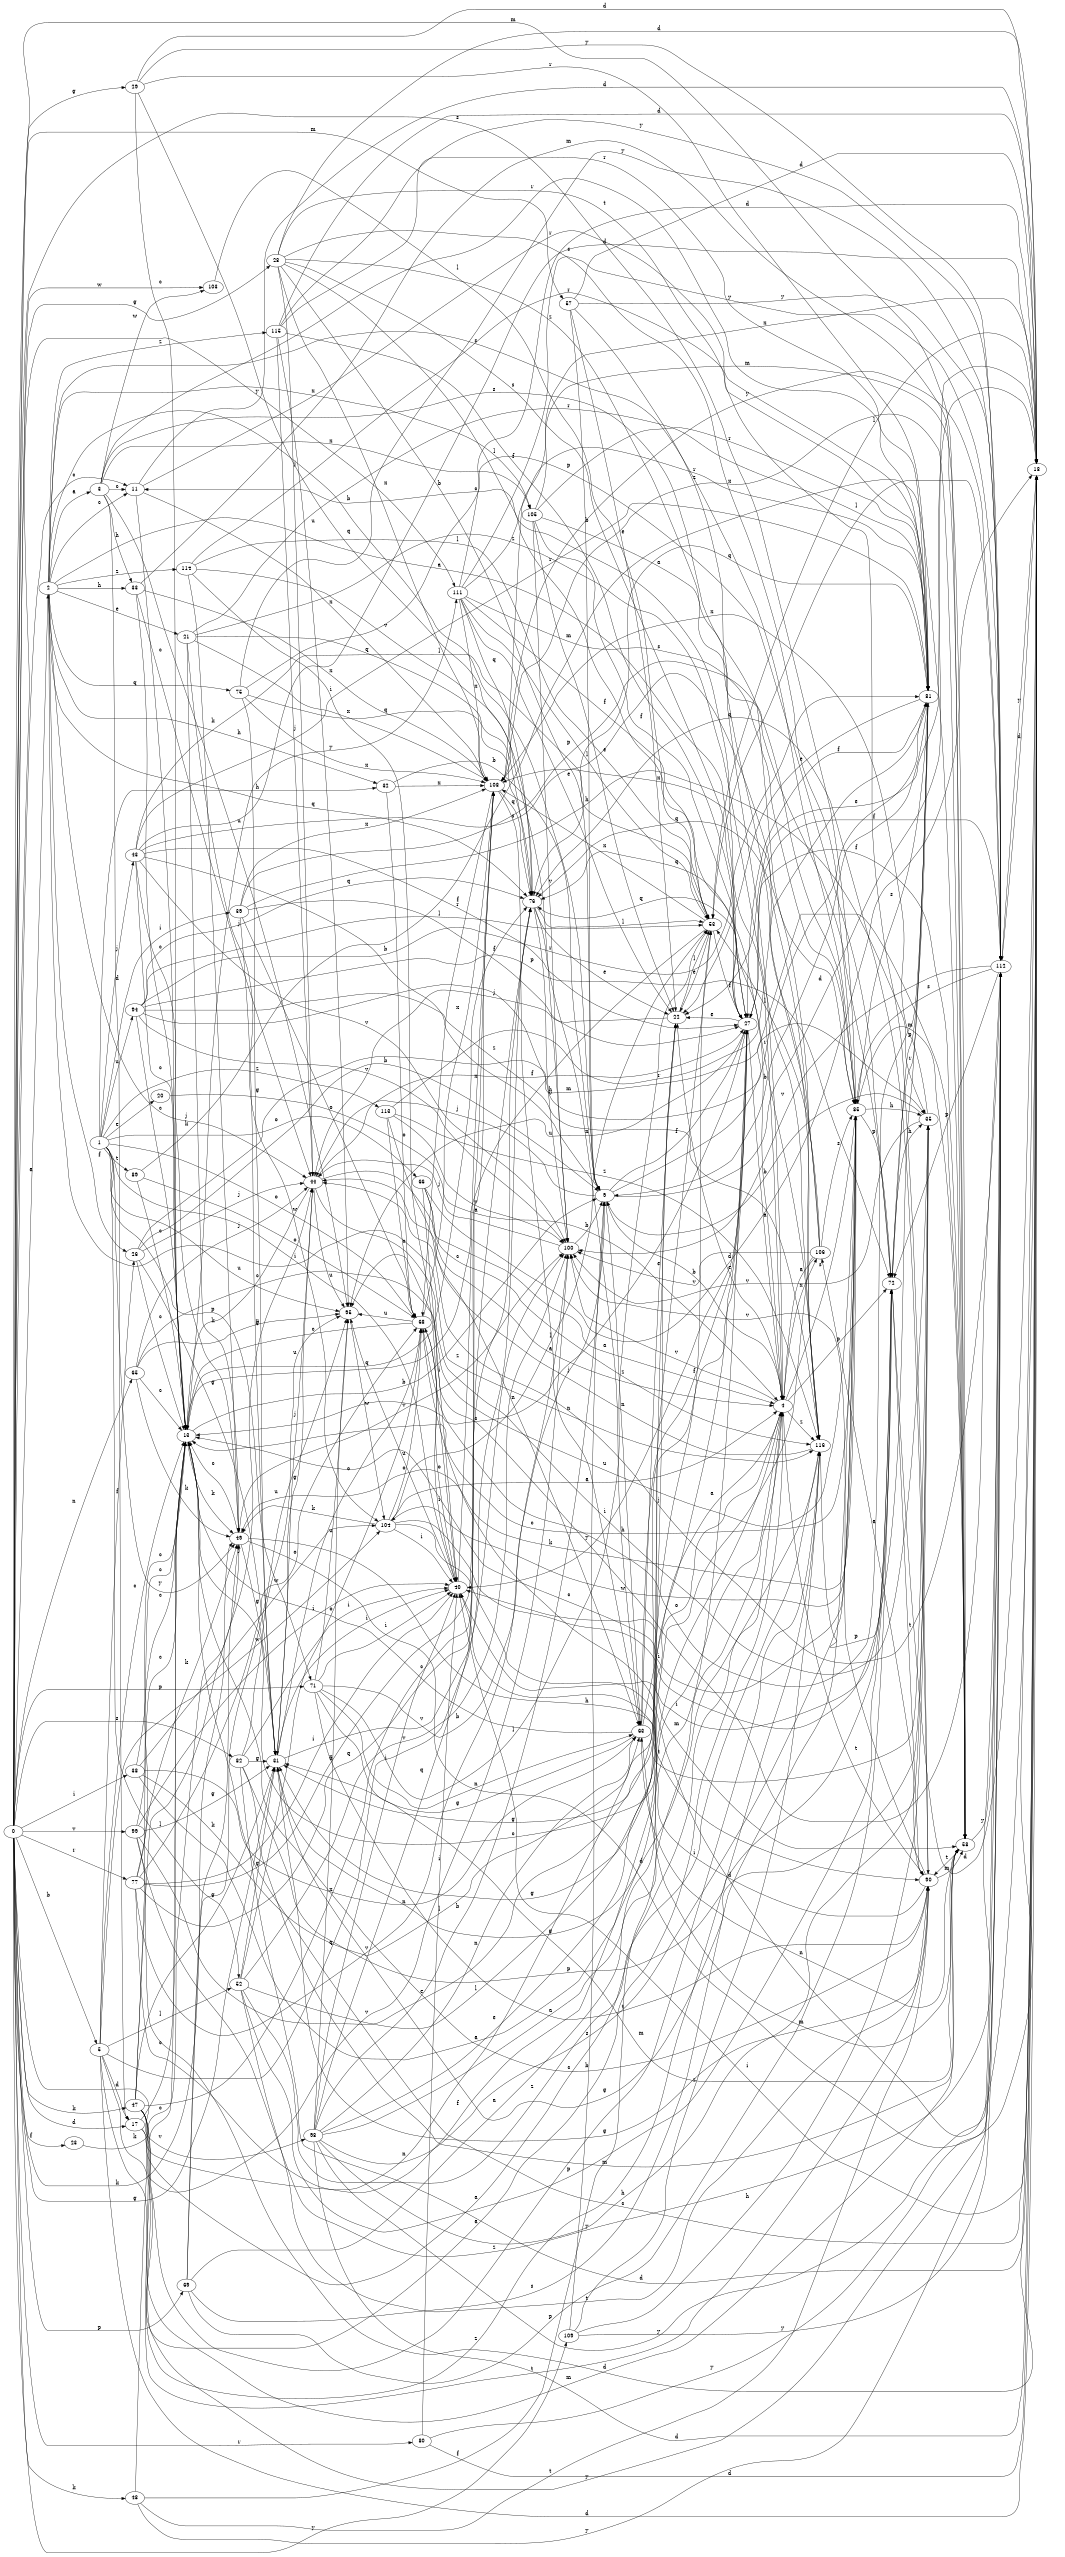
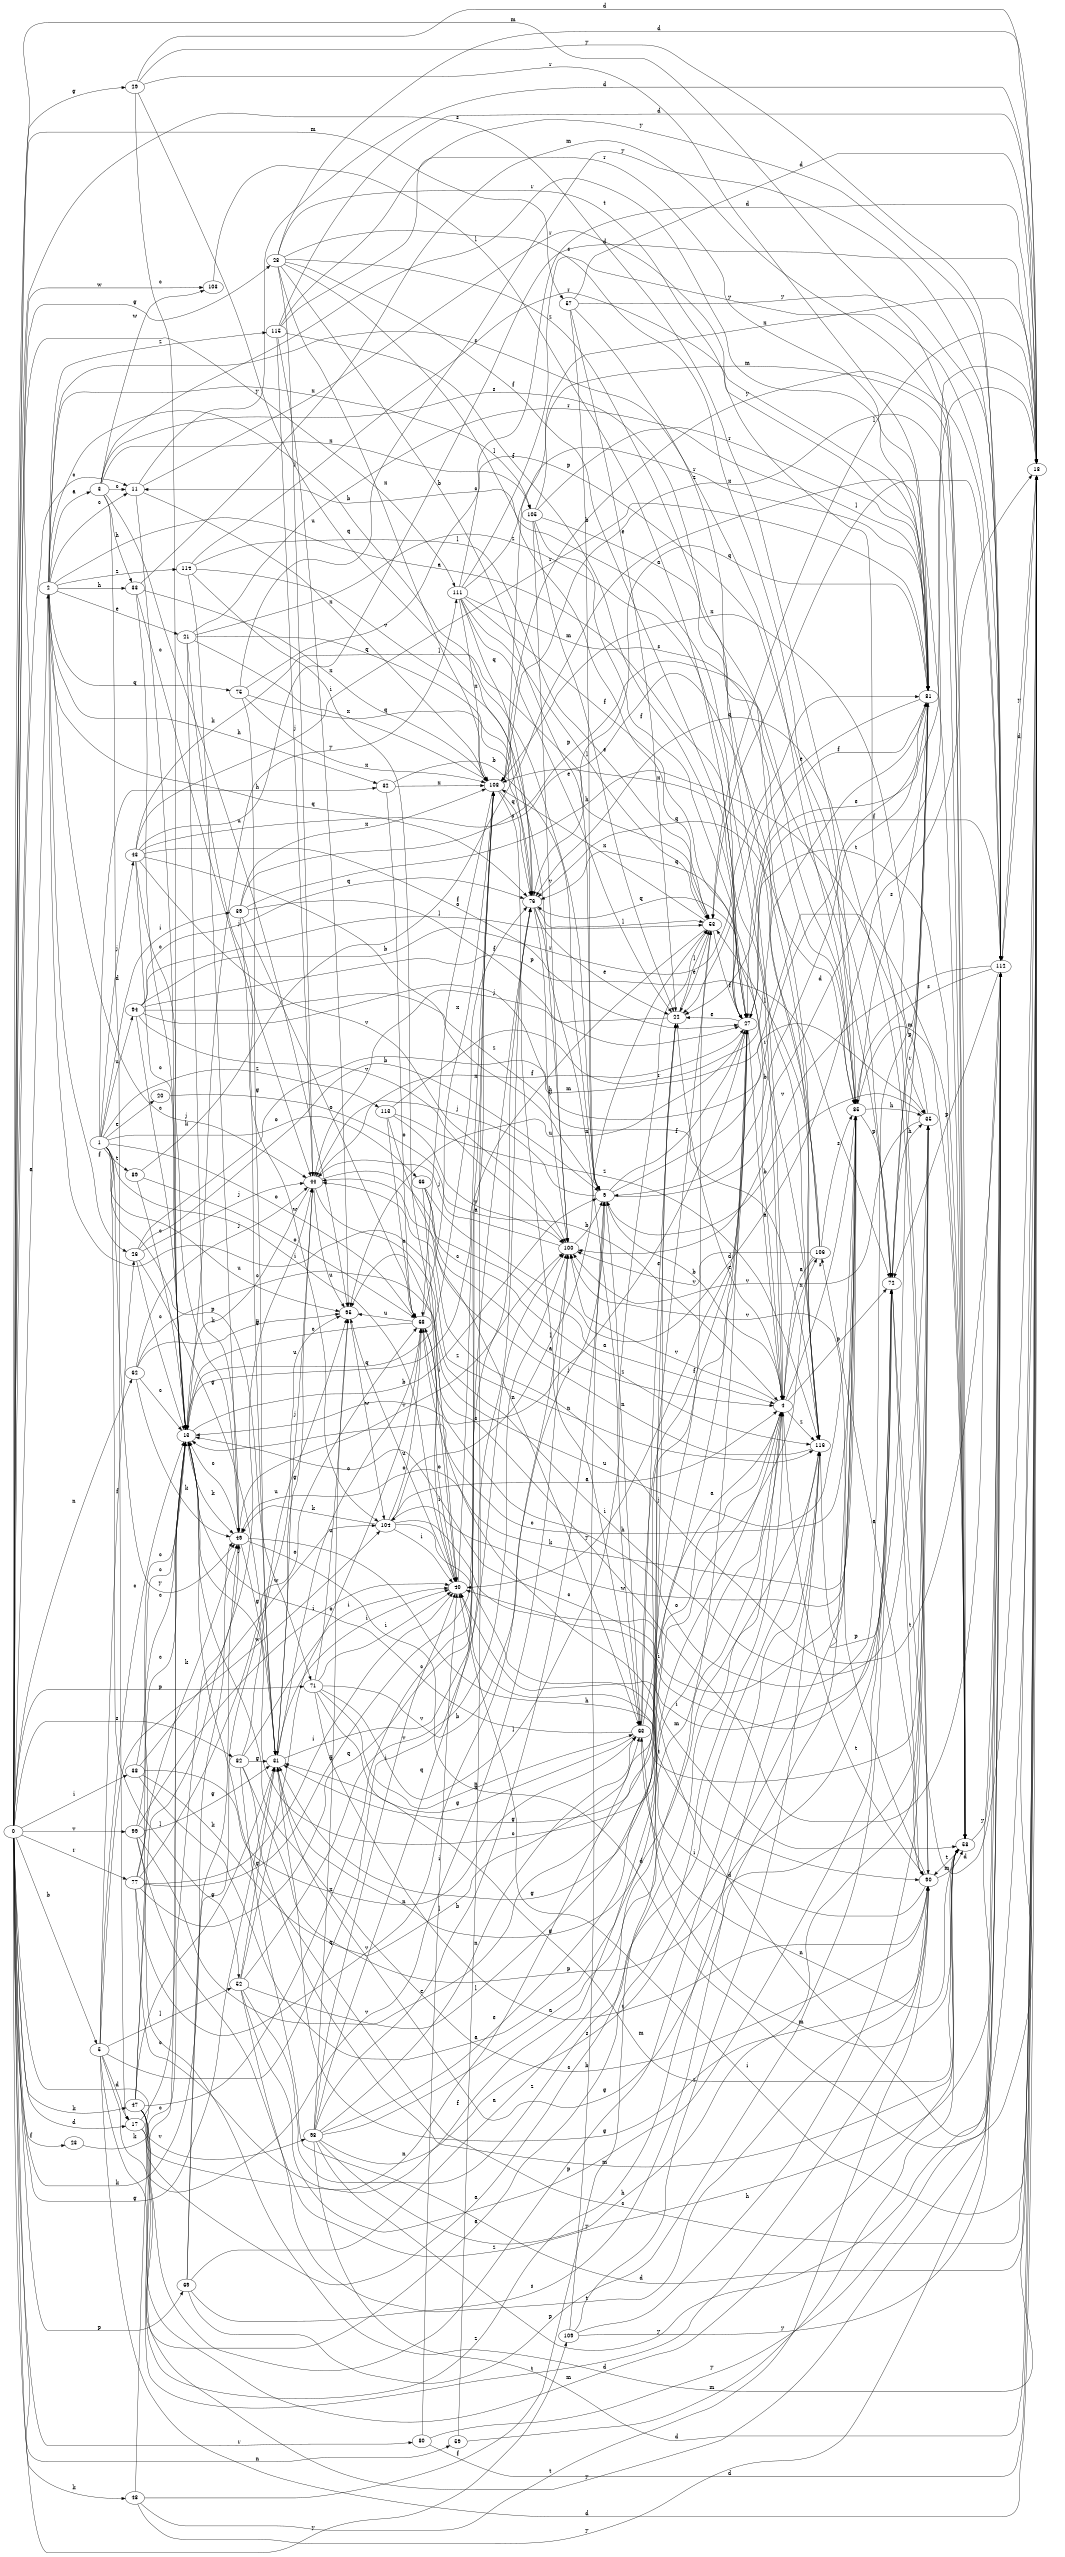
(513, 385) -> (513, 385)
(566, 422) -> (606, 440)
(856, 848) -> (856, 848)
(458, 905) -> (458, 905)
(135, 1373) -> (135, 1373)
none -> (458, 2442)
